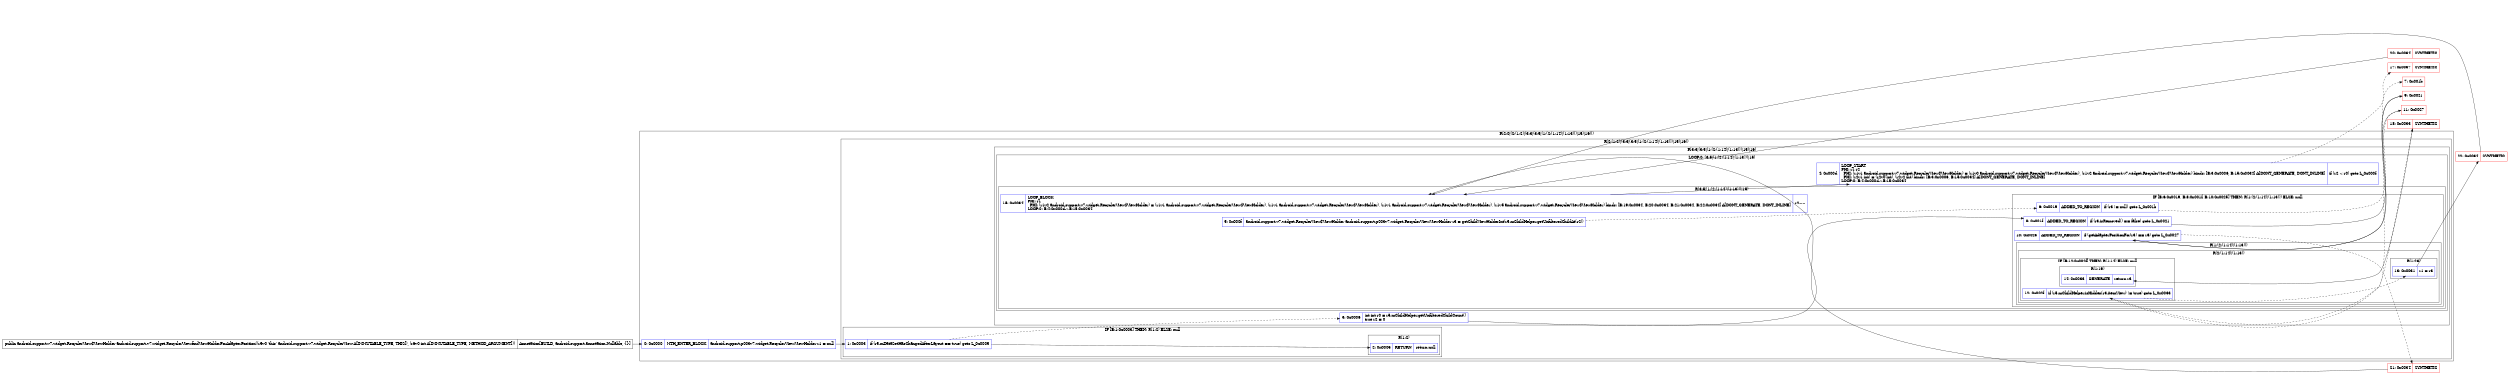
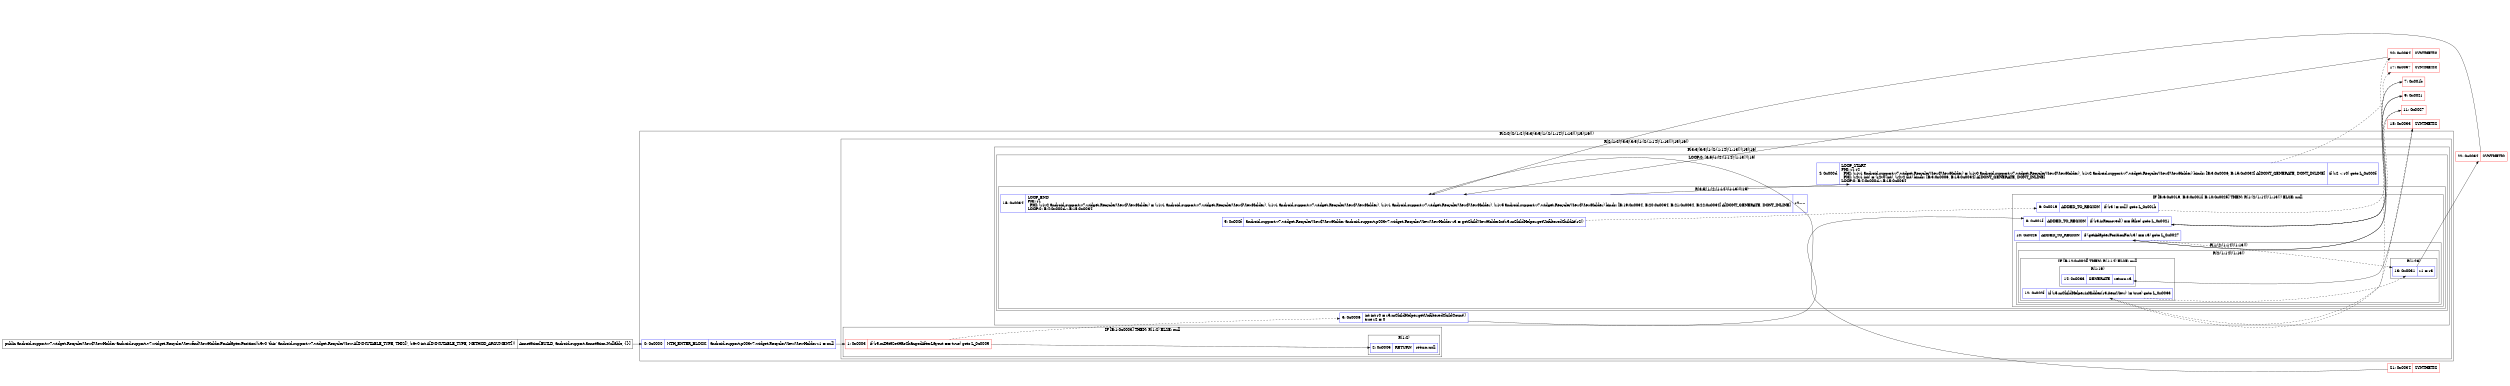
(1040, 198) -> (1038, 198)
none -> (2349, 222)
none -> (2354, 222)
(2332, 248) -> (2270, 252)
(918, 344) -> (918, 344)
